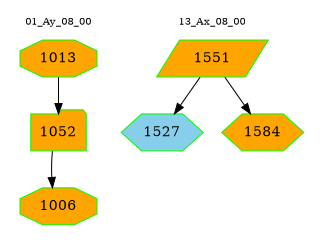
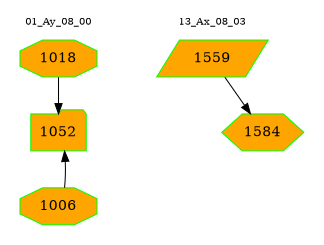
(212, 22) -> (212, 22)
(59, 59) -> (59, 59)
(212, 59) -> (212, 59)
(162, 132) -> none
(52, 164) -> (65, 175)
